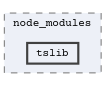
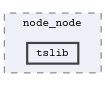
(53, 23) -> (53, 23)
